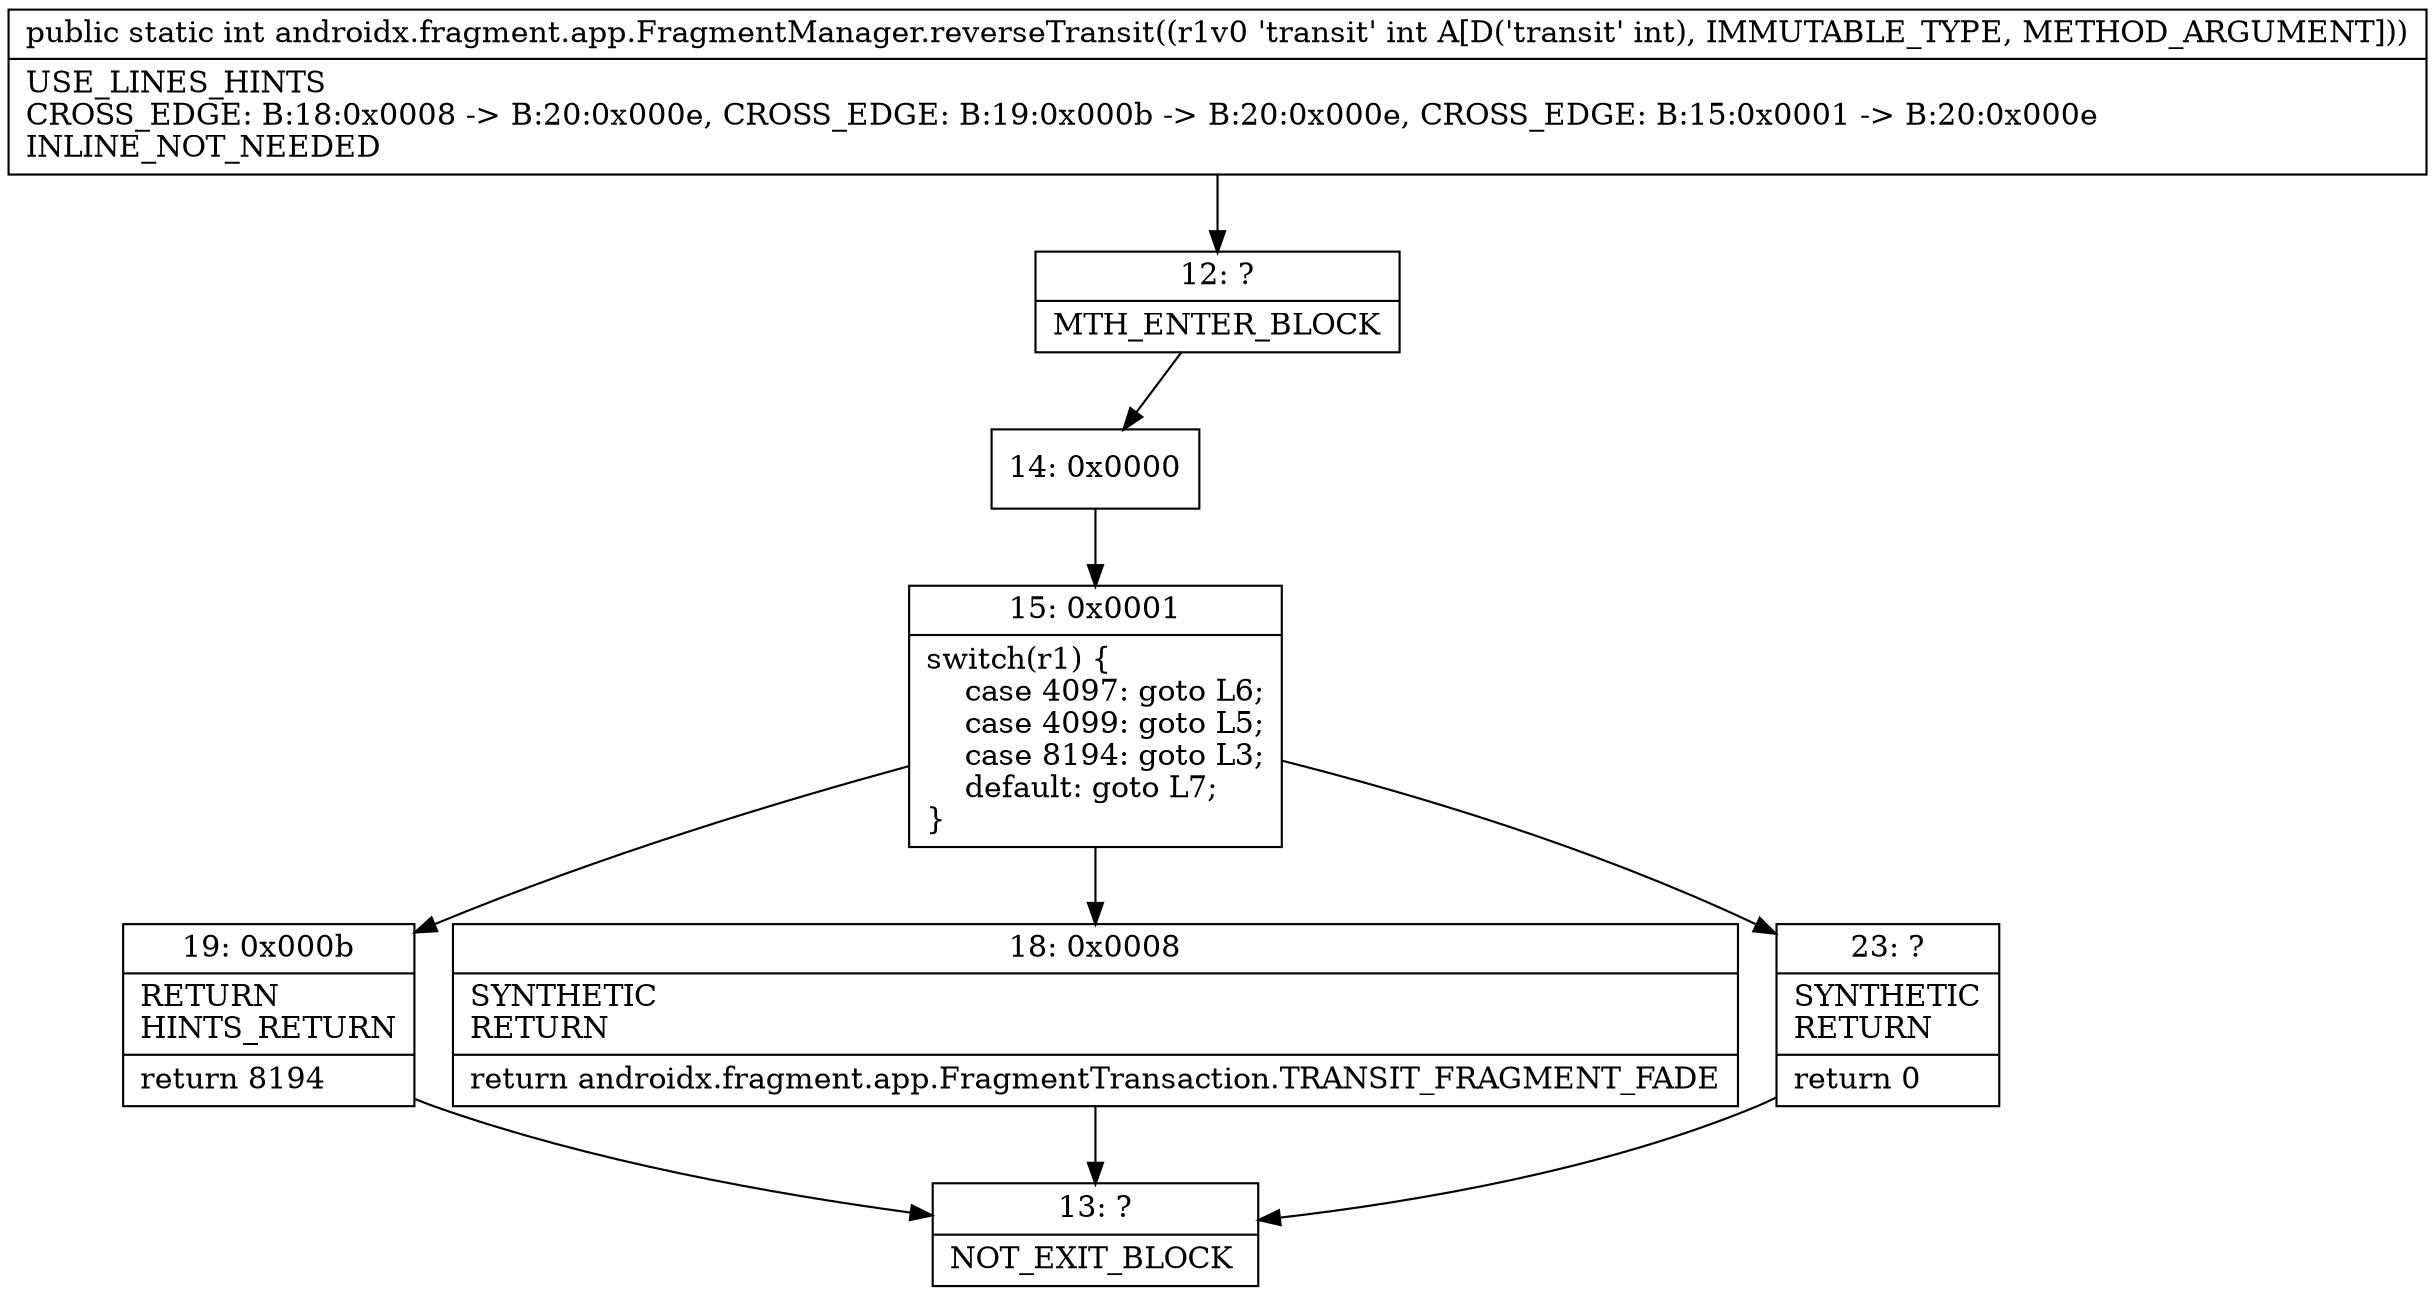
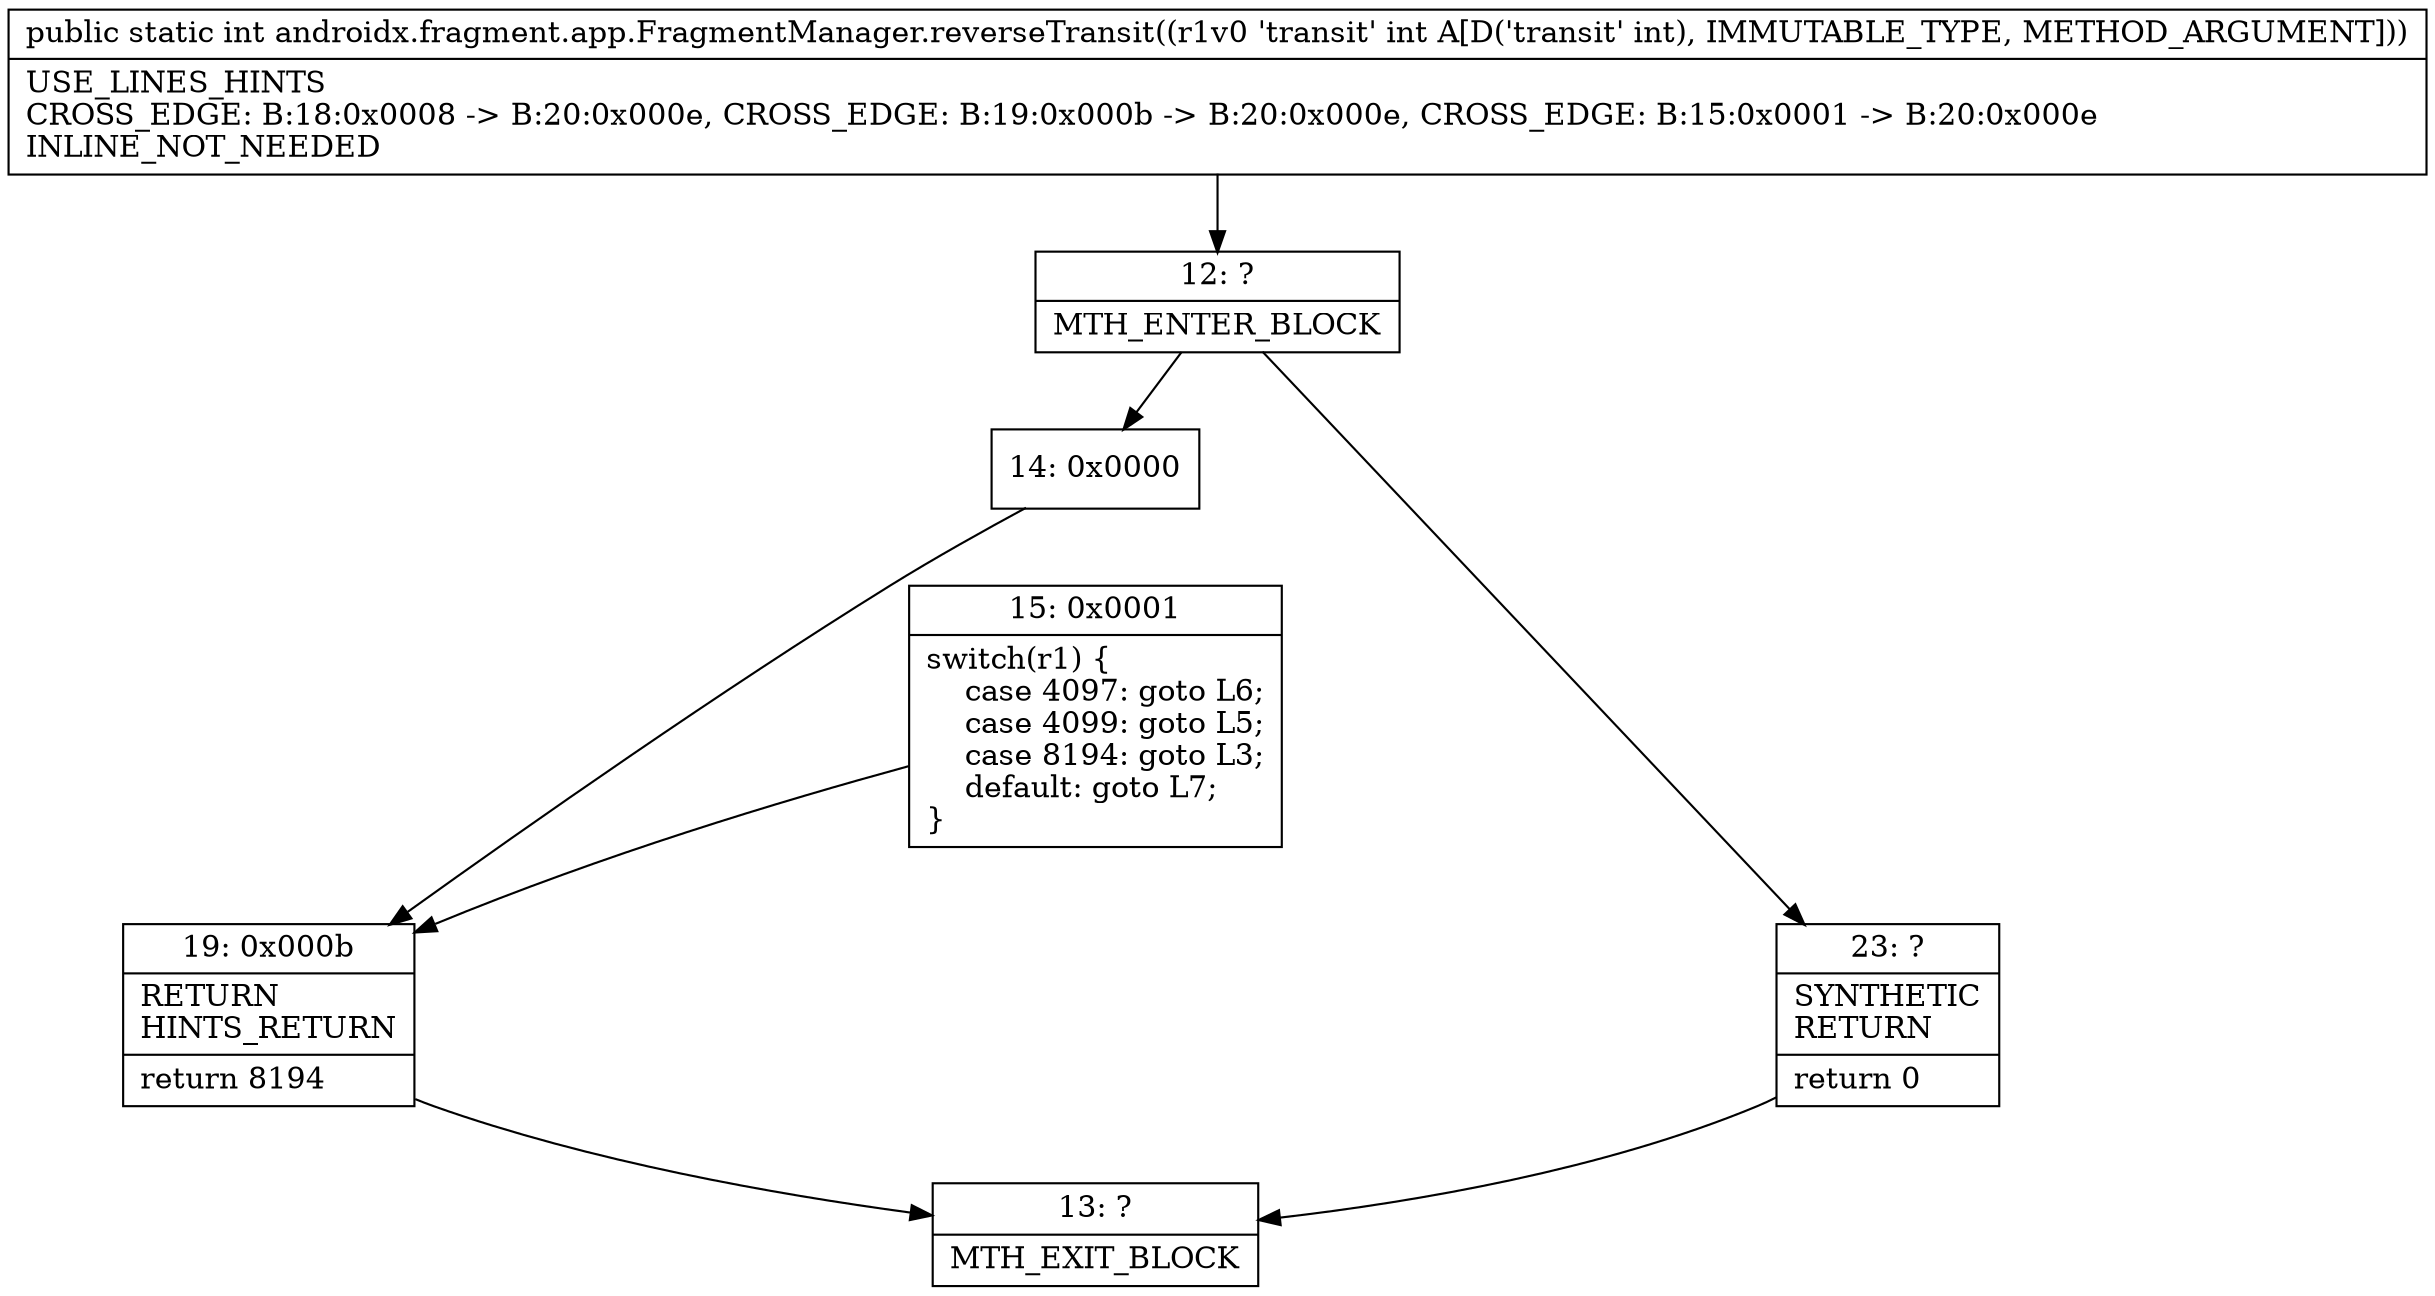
(1095, 536) -> (711, 701)
(1523, 831) -> (1526, 631)
(1095, 1015) -> none
(1092, 1259) -> (1095, 1259)
